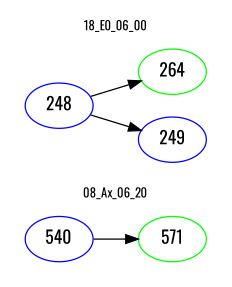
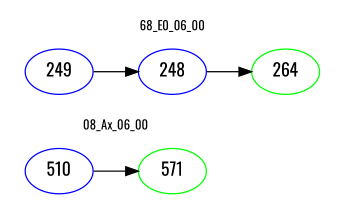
(116, 27) -> (172, 27)
(110, 121) -> (110, 72)
(116, 194) -> (116, 126)
(59, 239) -> (59, 171)
